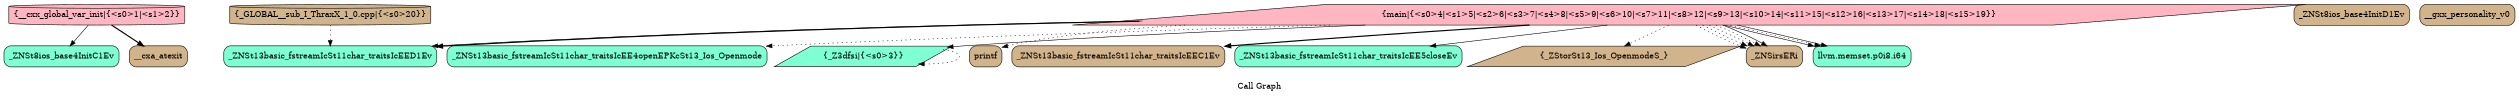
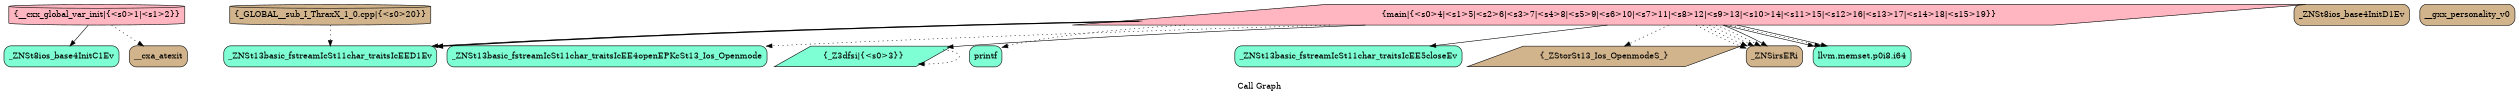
(125, 34) -> (125, 34)
(986, 56) -> (986, 56)
(1118, 56) -> none
